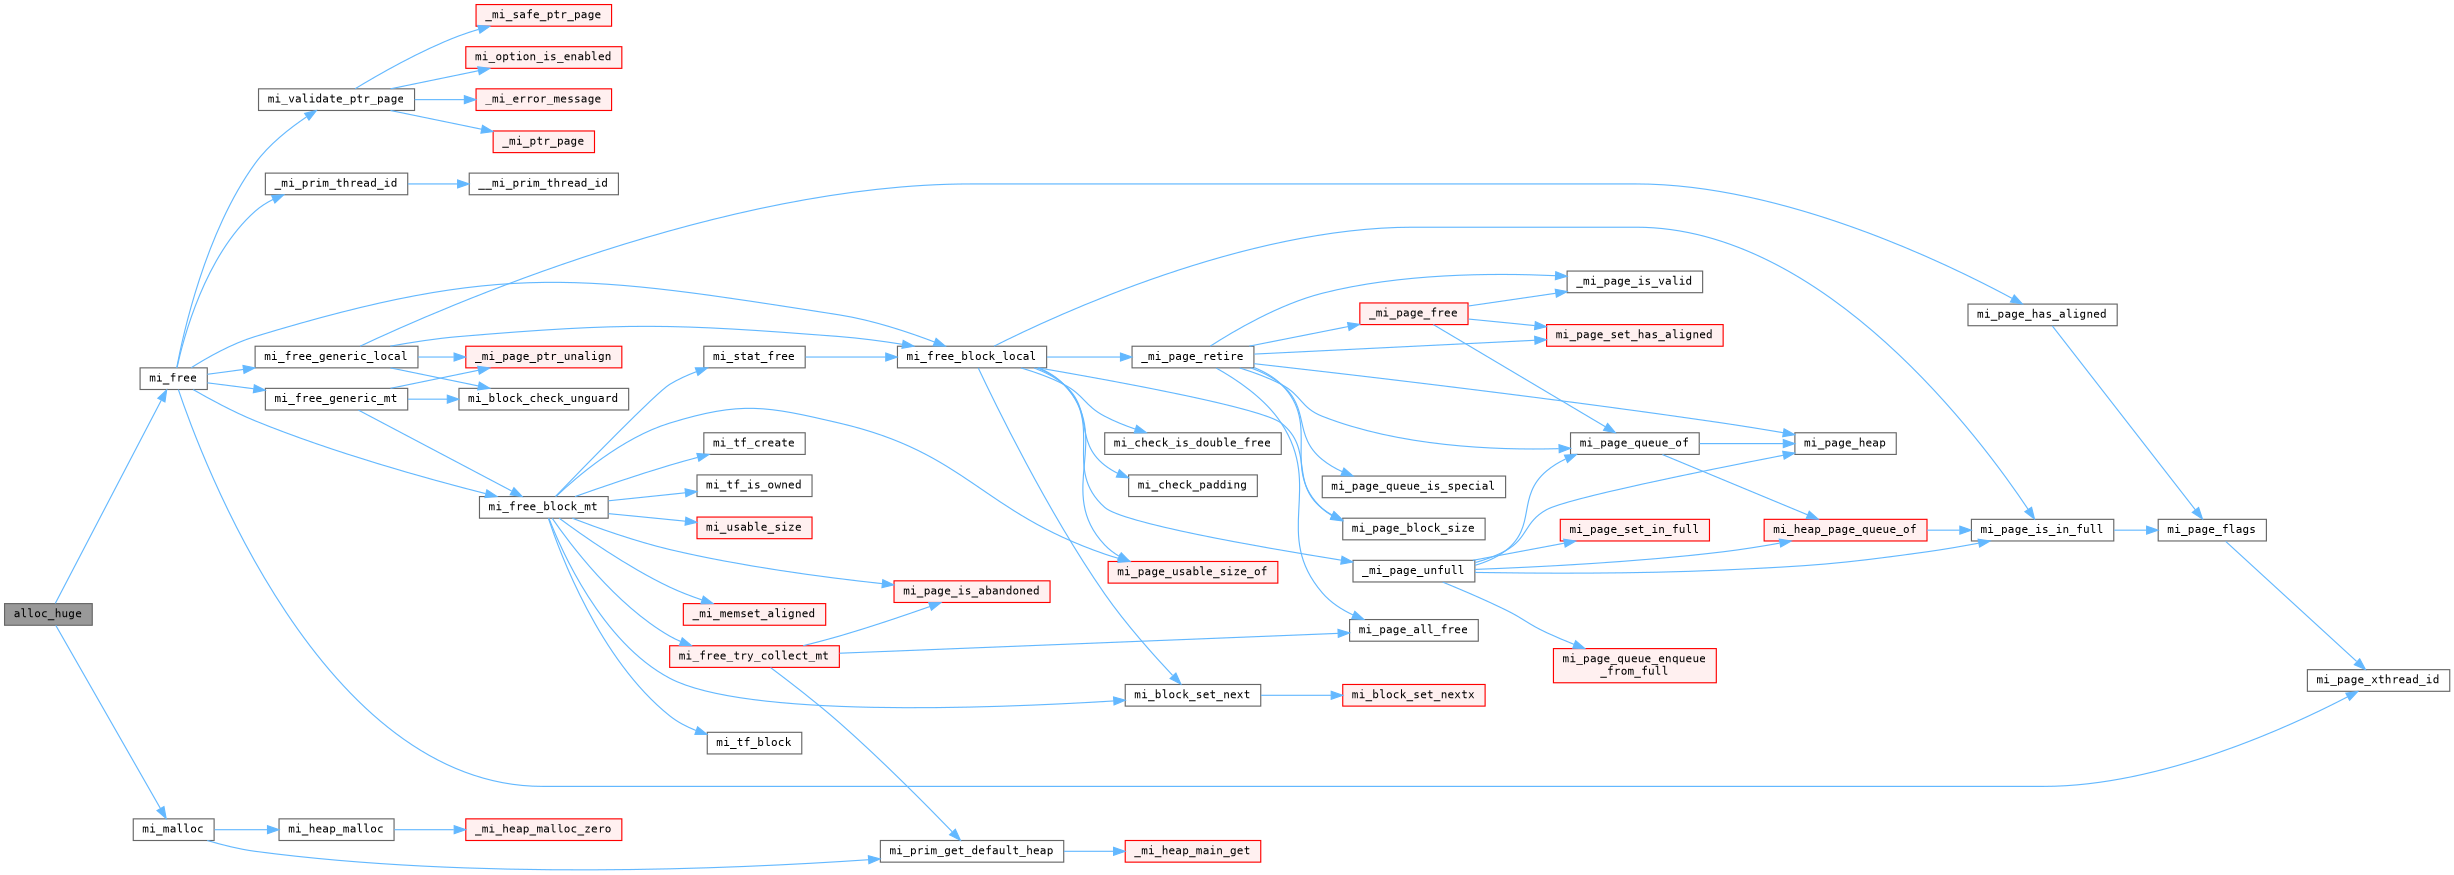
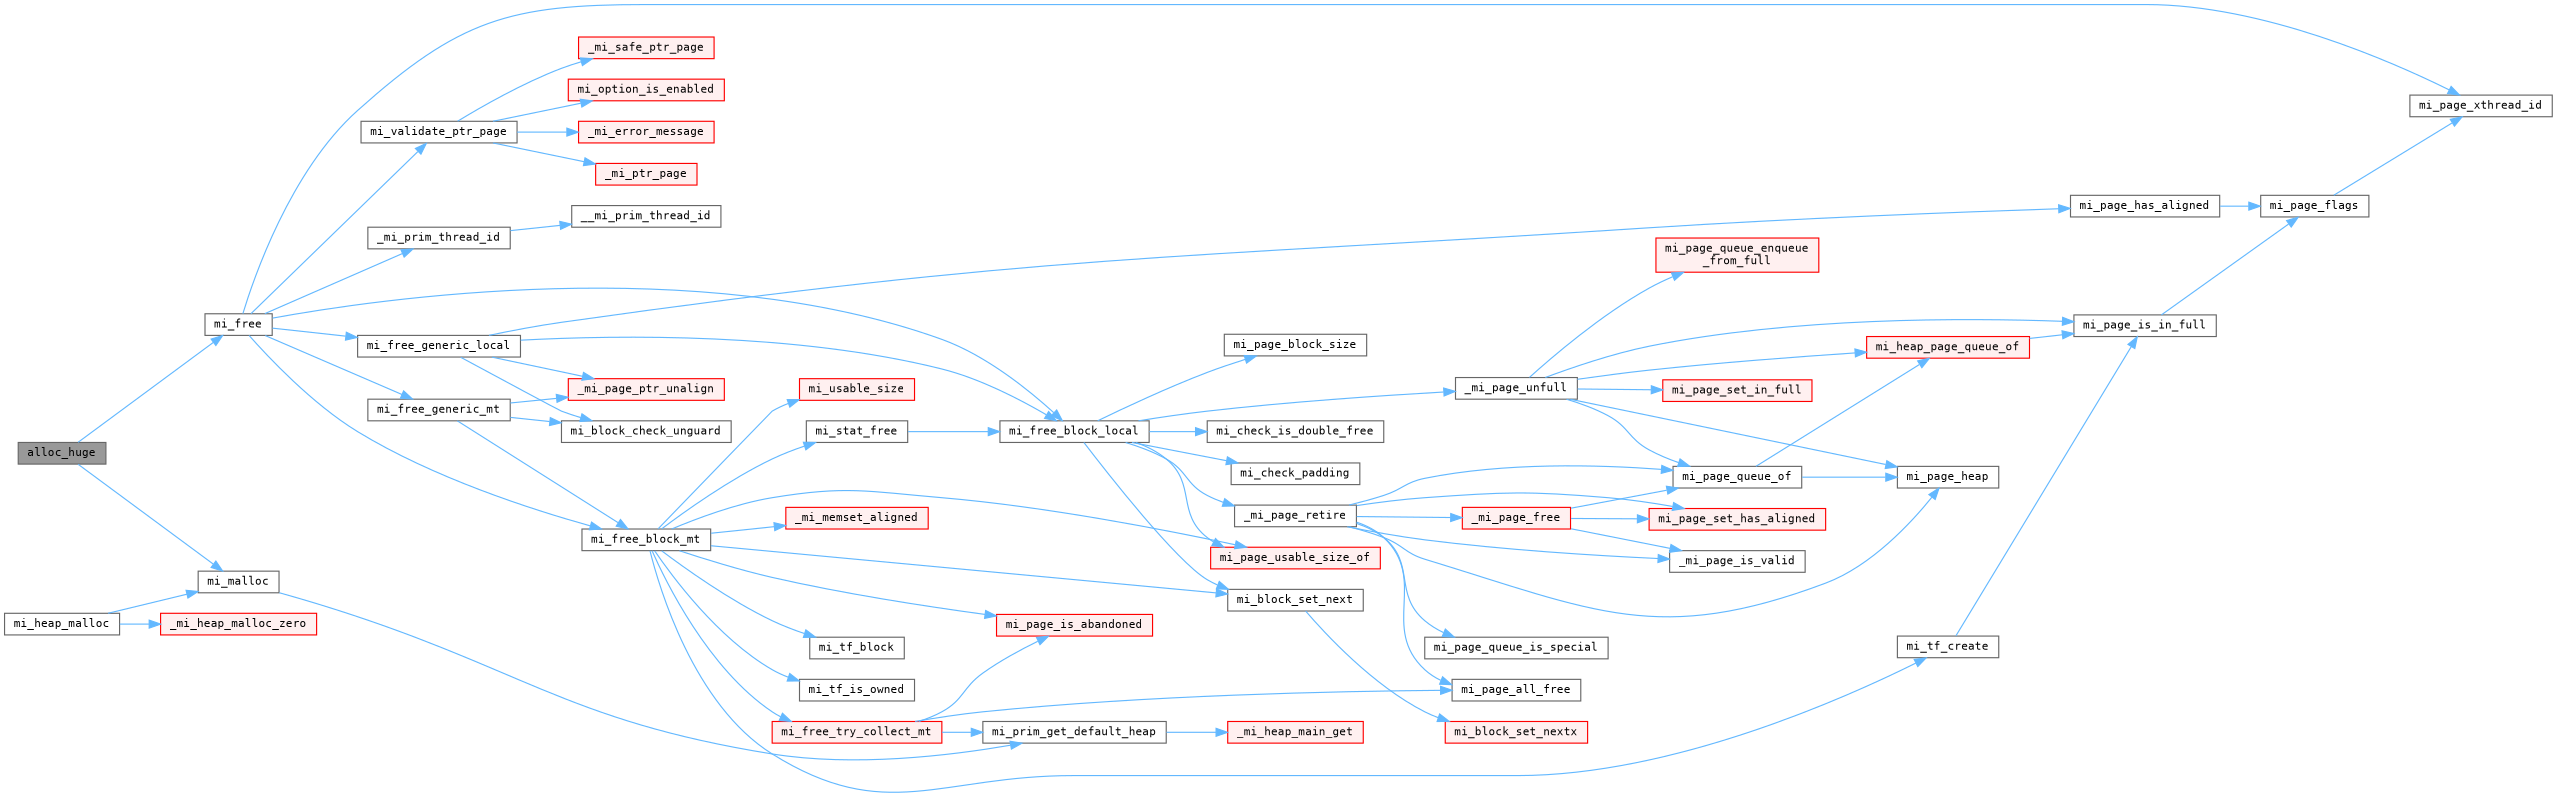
(1555, 227) -> (2044, 491)
(1301, 437) -> none
(241, 830) -> (148, 604)
